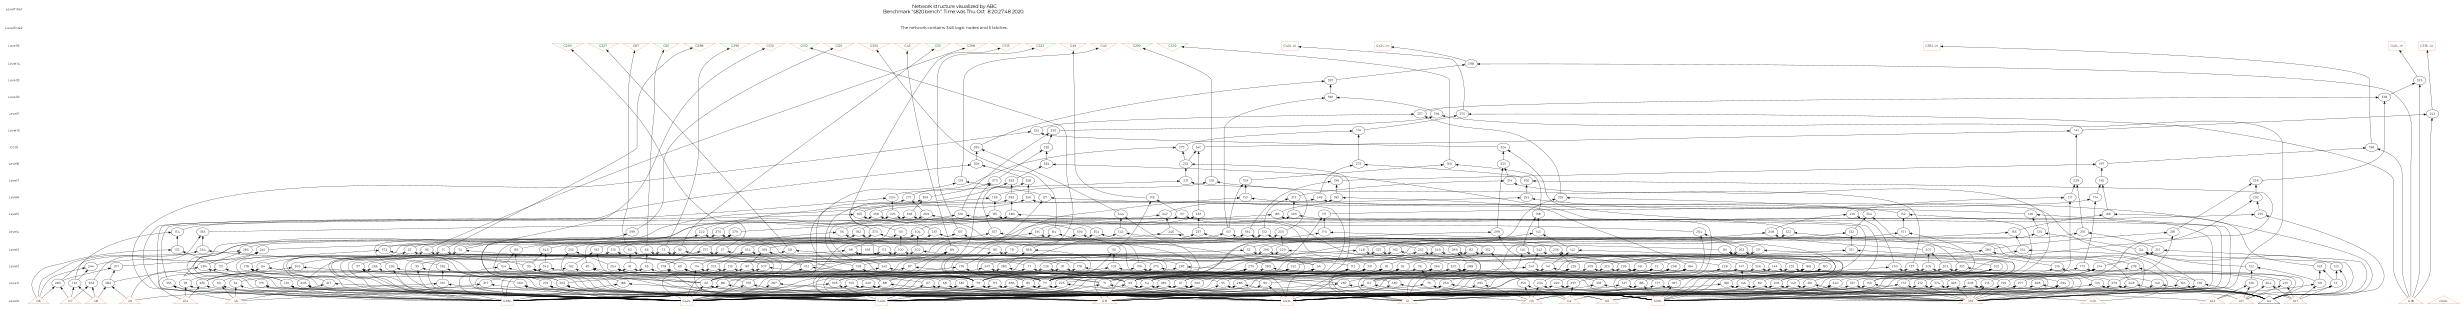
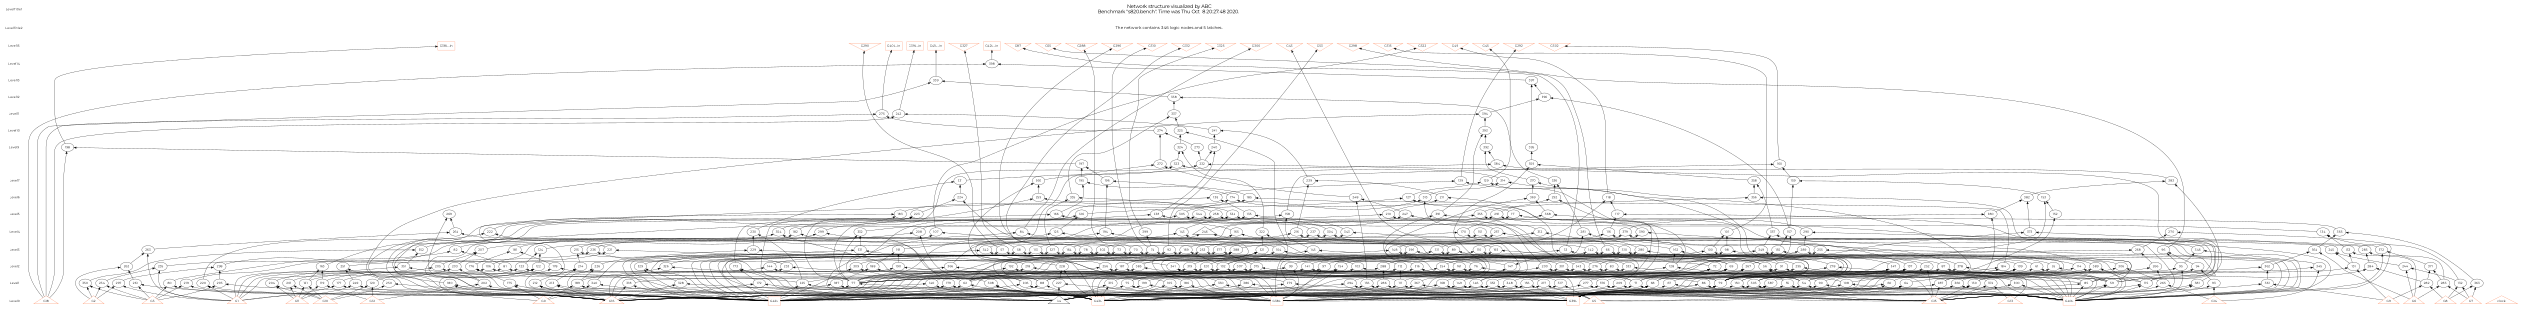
(14, 147) -> (14, 147)
(14, 164) -> none
(1051, 179) -> none
(909, 197) -> none
(1903, 224) -> none
(868, 250) -> (2138, 250)
none -> (1282, 258)
(1573, 272) -> (1649, 256)
(1495, 280) -> (1077, 287)
